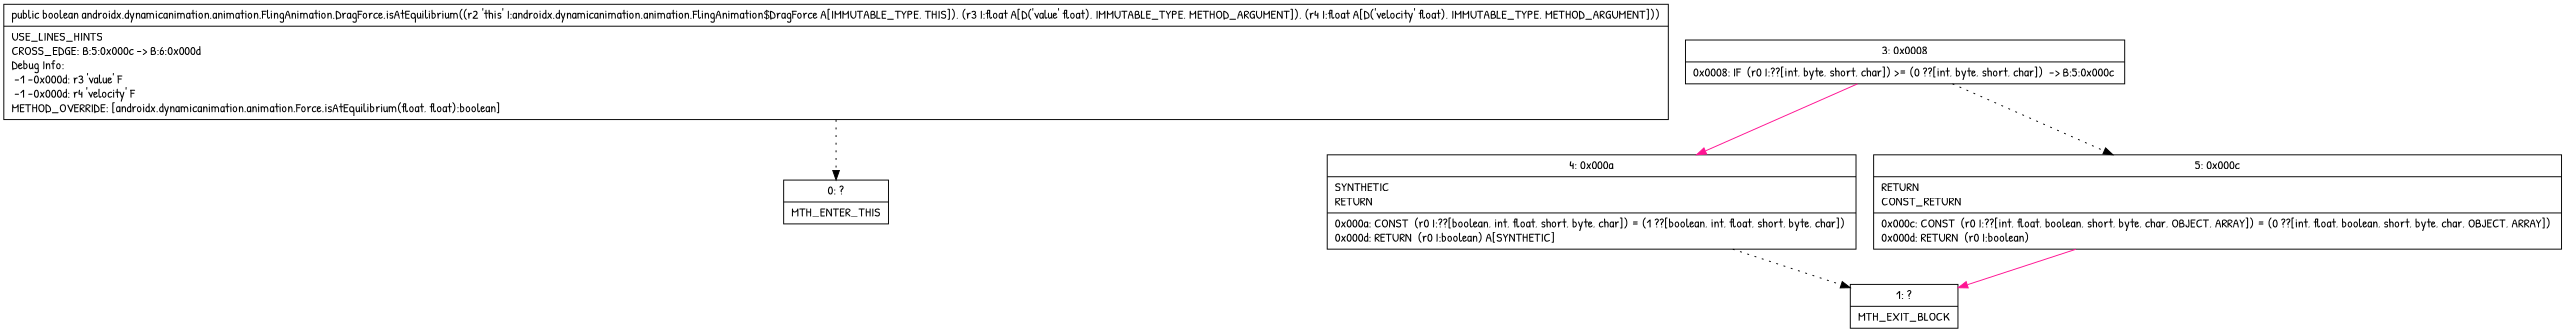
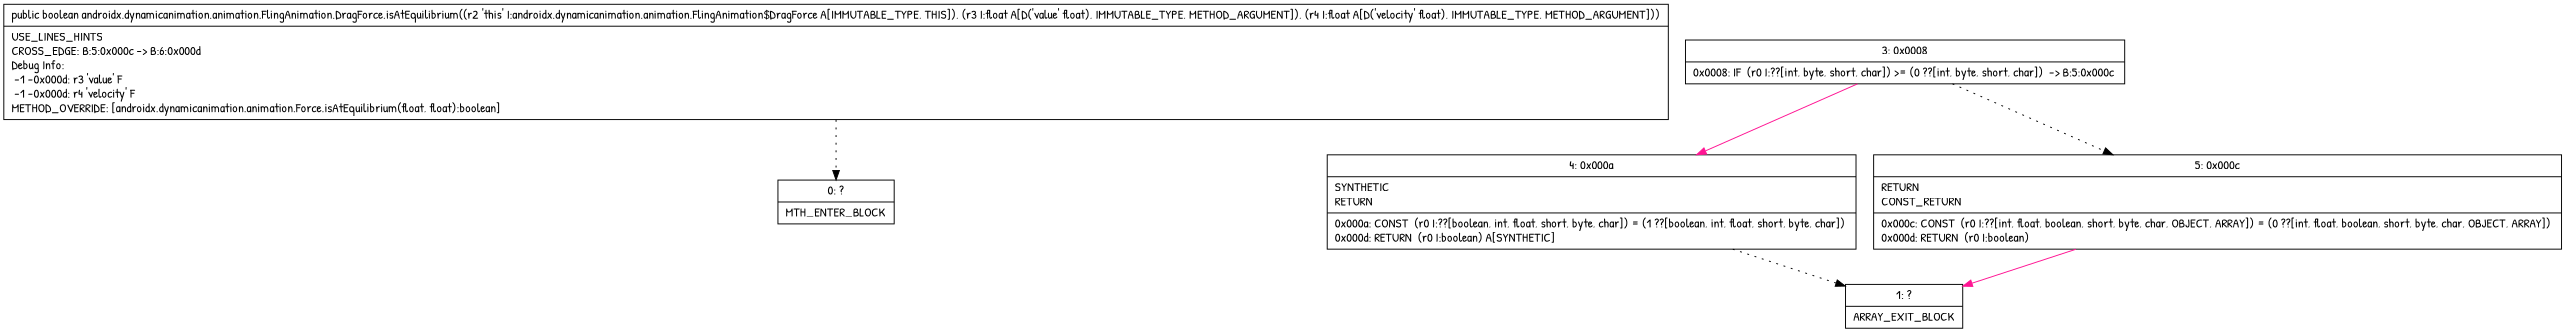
(836, 212) -> (836, 212)
(1904, 317) -> (1904, 317)
